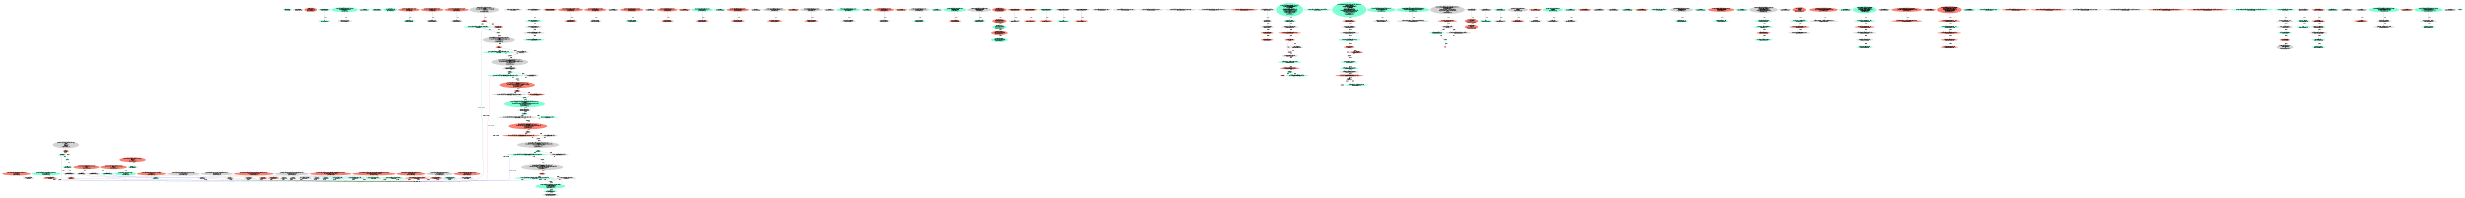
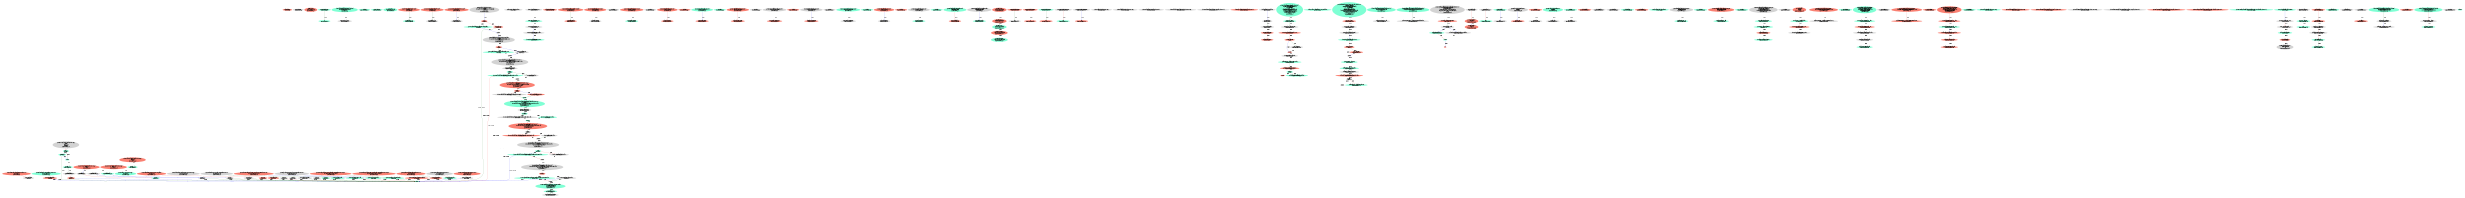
(287, 10) -> (287, 10)
(66, 151) -> (66, 151)
